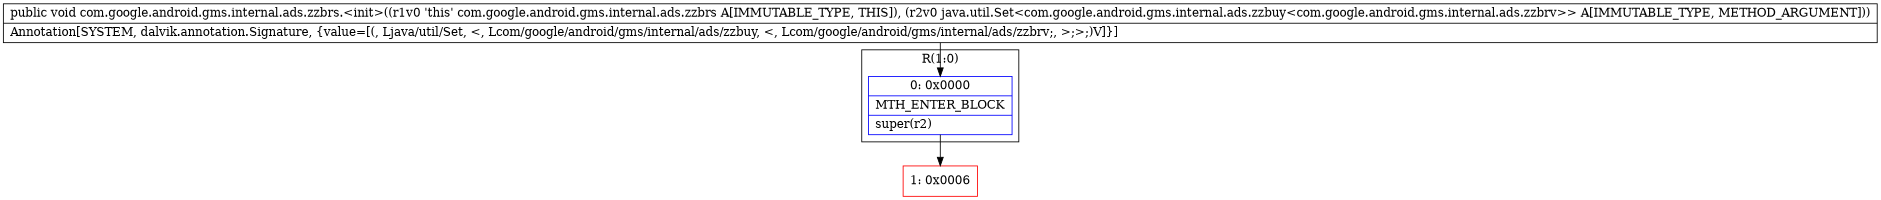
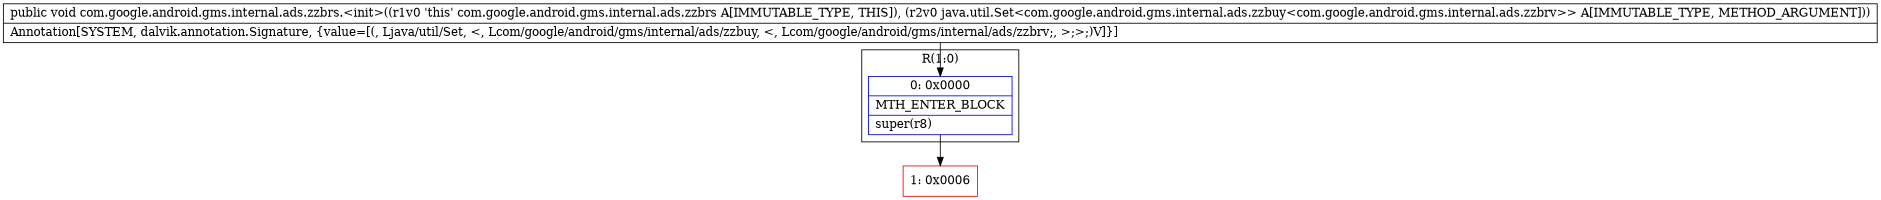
(904, 125) -> (904, 125)
